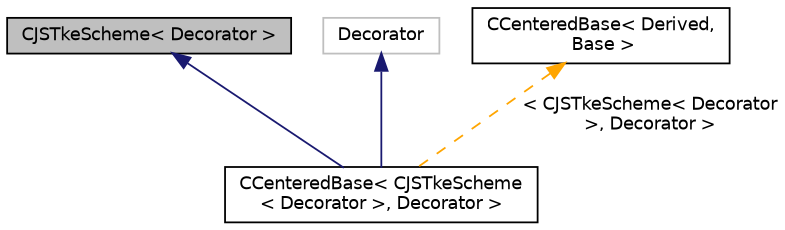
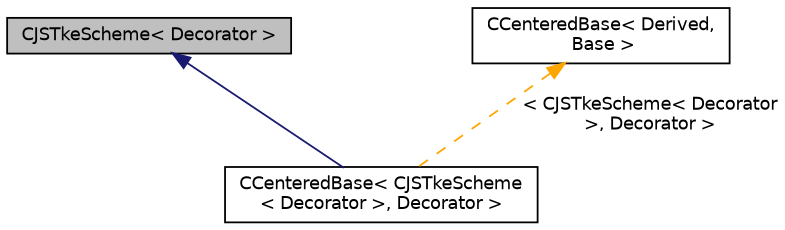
(381, 36) -> none
